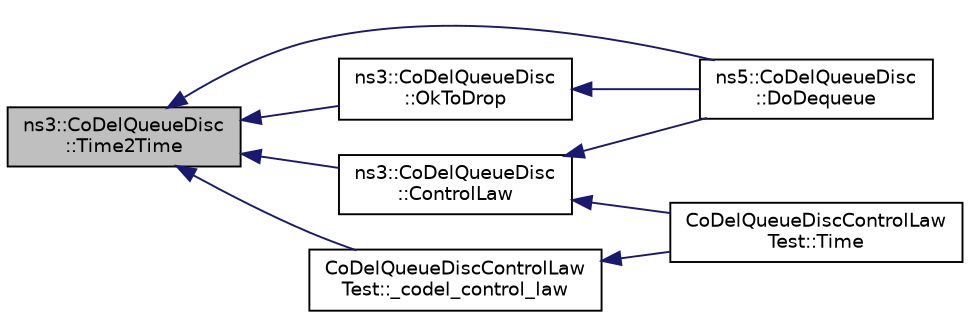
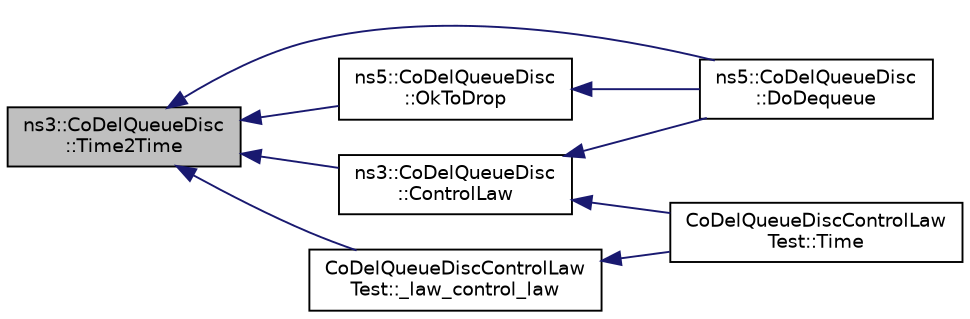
(455, 89) -> (455, 89)
(455, 280) -> (455, 280)
